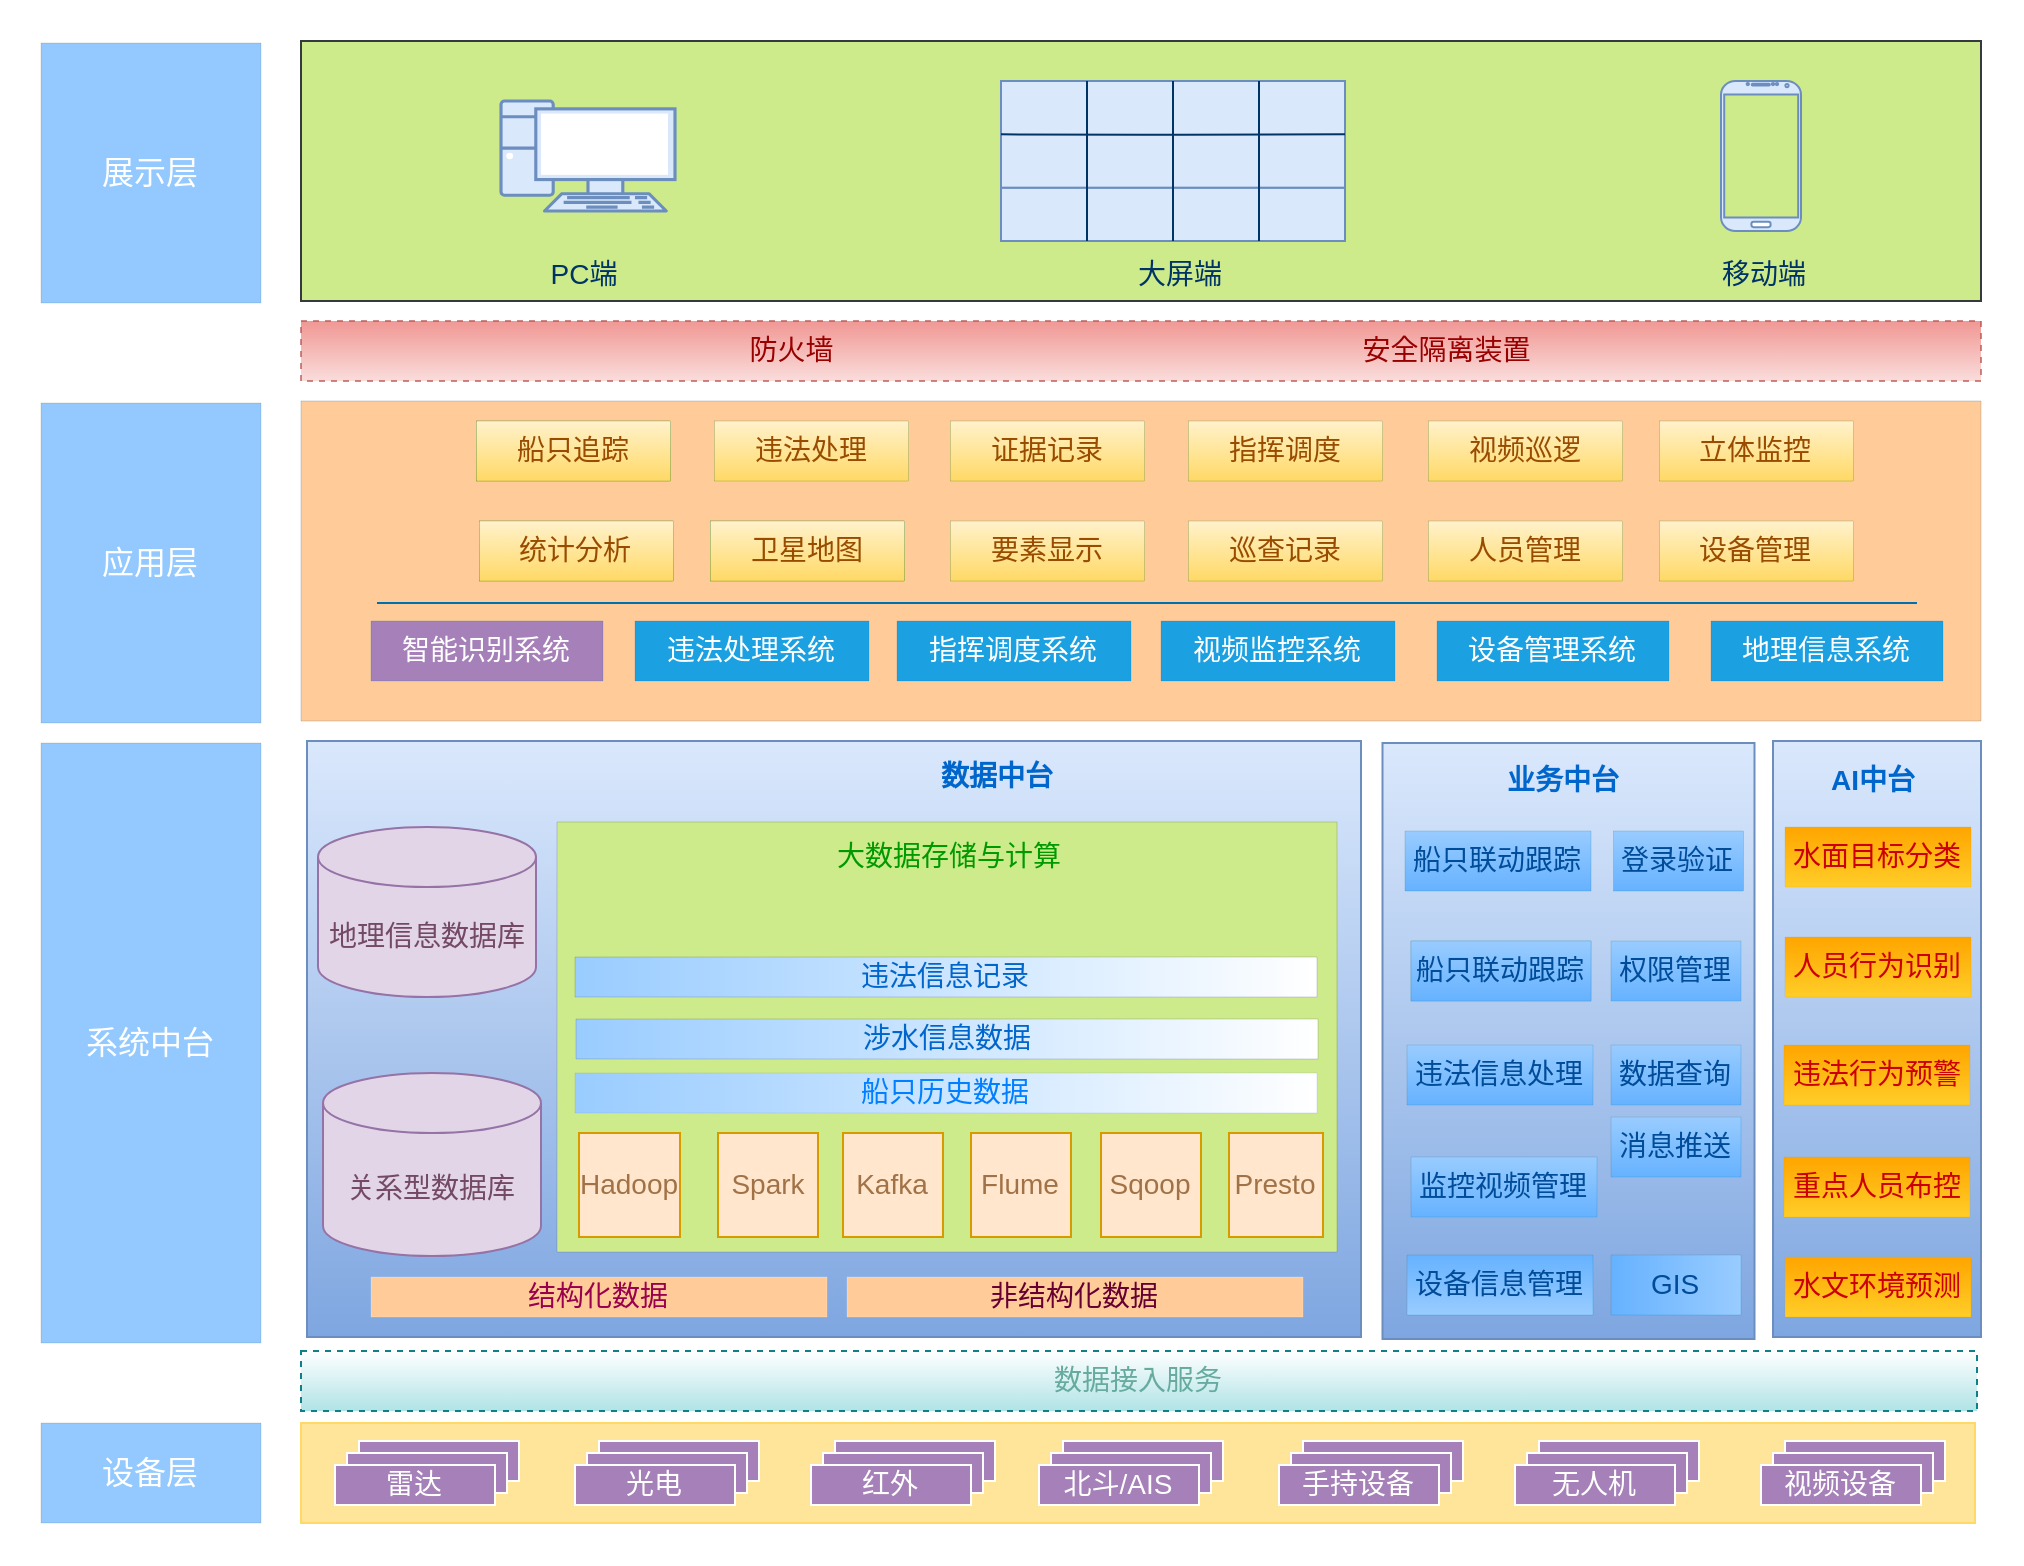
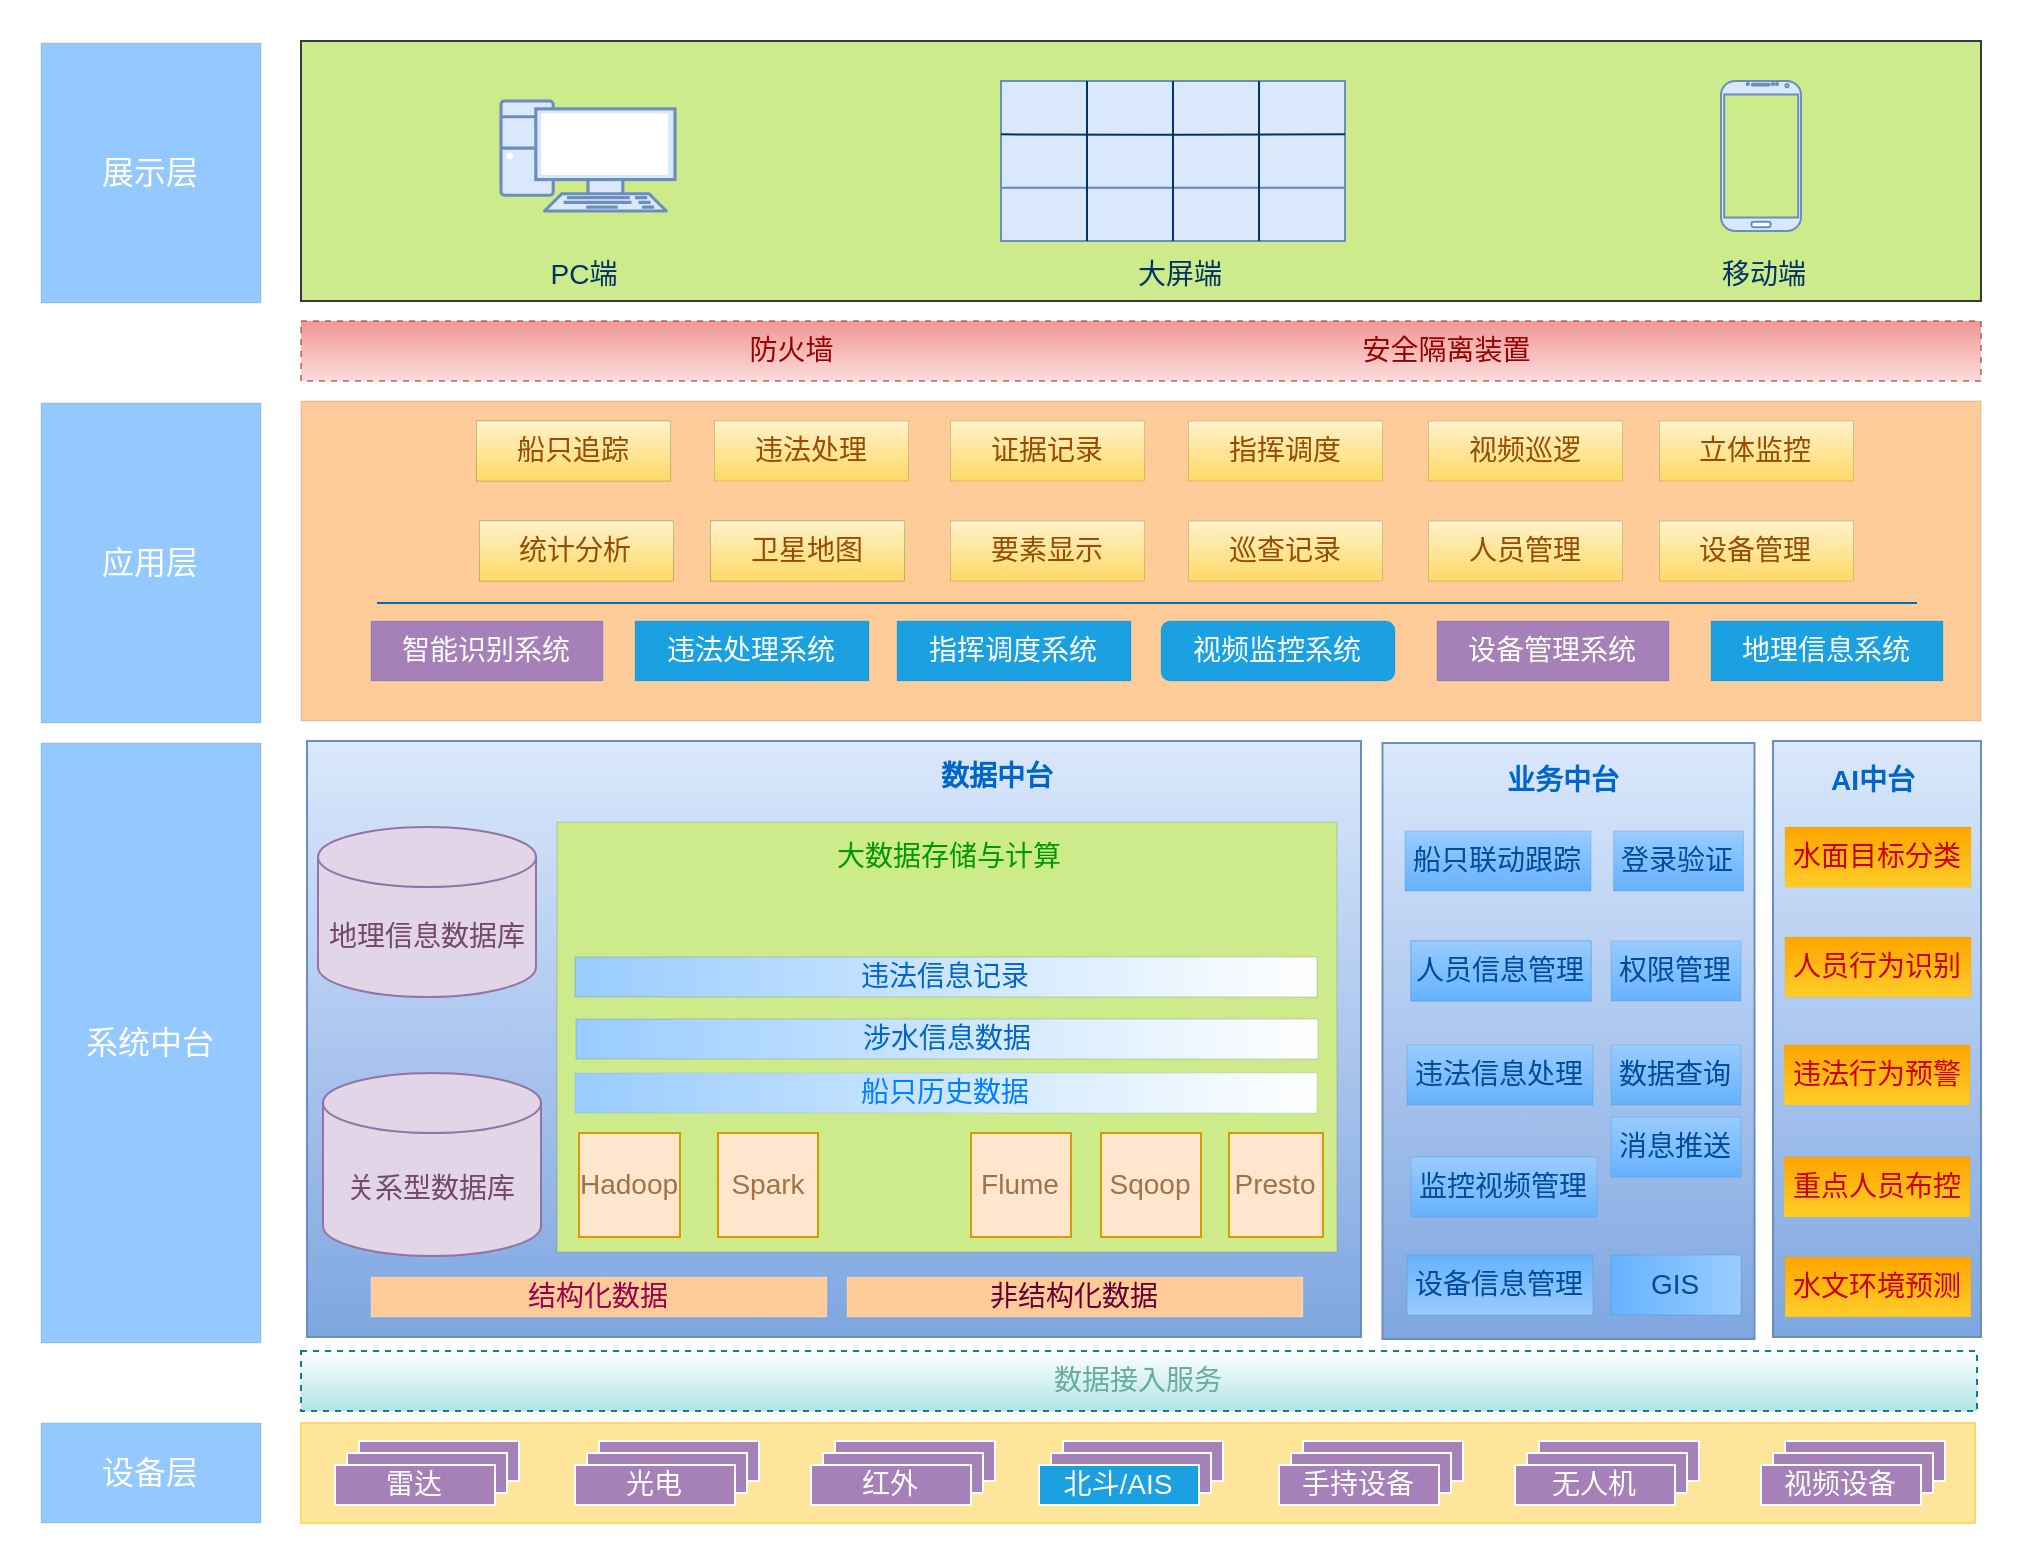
(1278, 651) -> (1278, 651)
(1553, 651) -> (1553, 651)
none -> (1501, 971)
(893, 1185) -> none
(1119, 1485) -> (1119, 1485)
